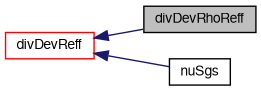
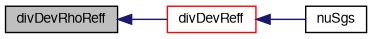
(126, 32) -> (150, 19)
